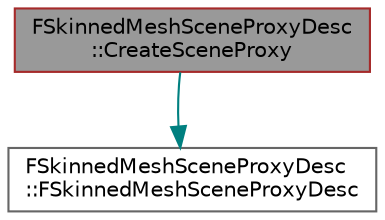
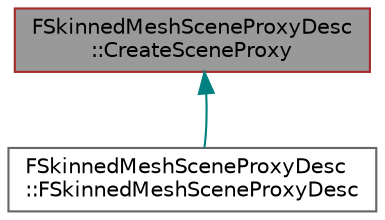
(178, 99) -> (206, 121)
